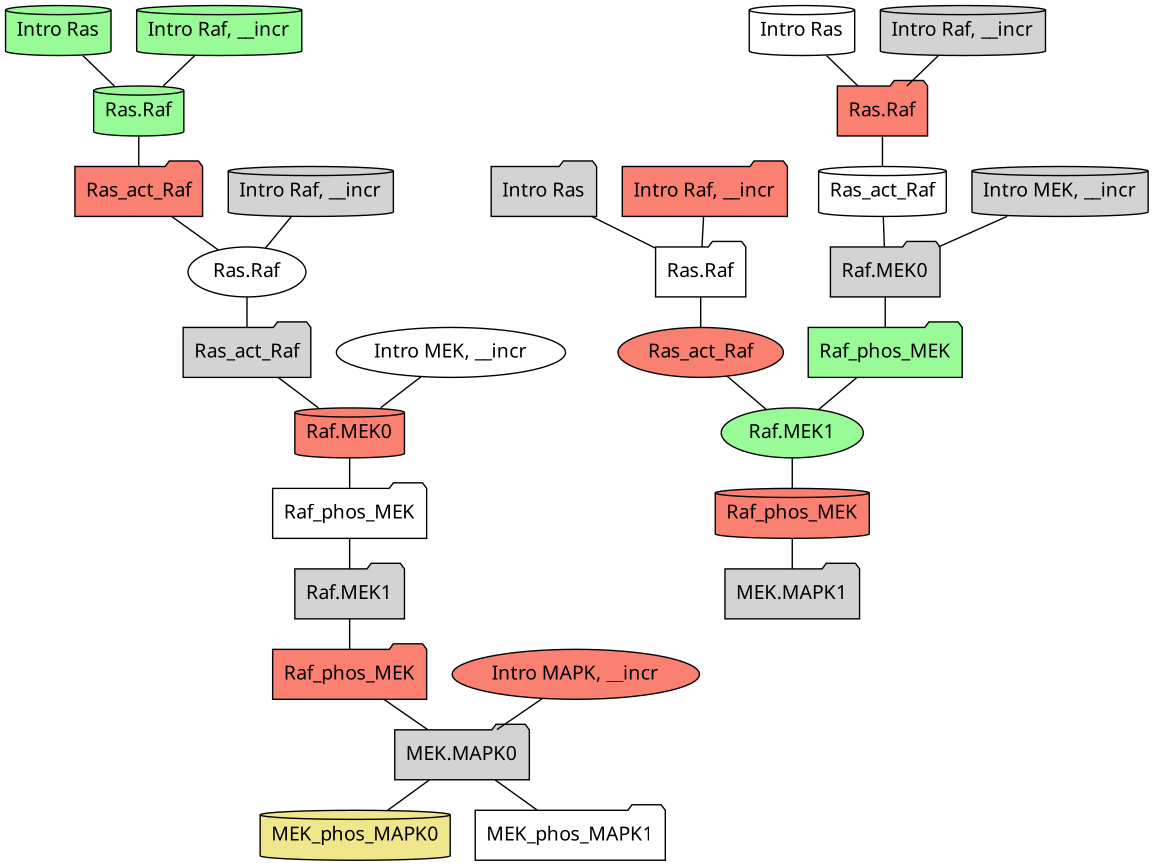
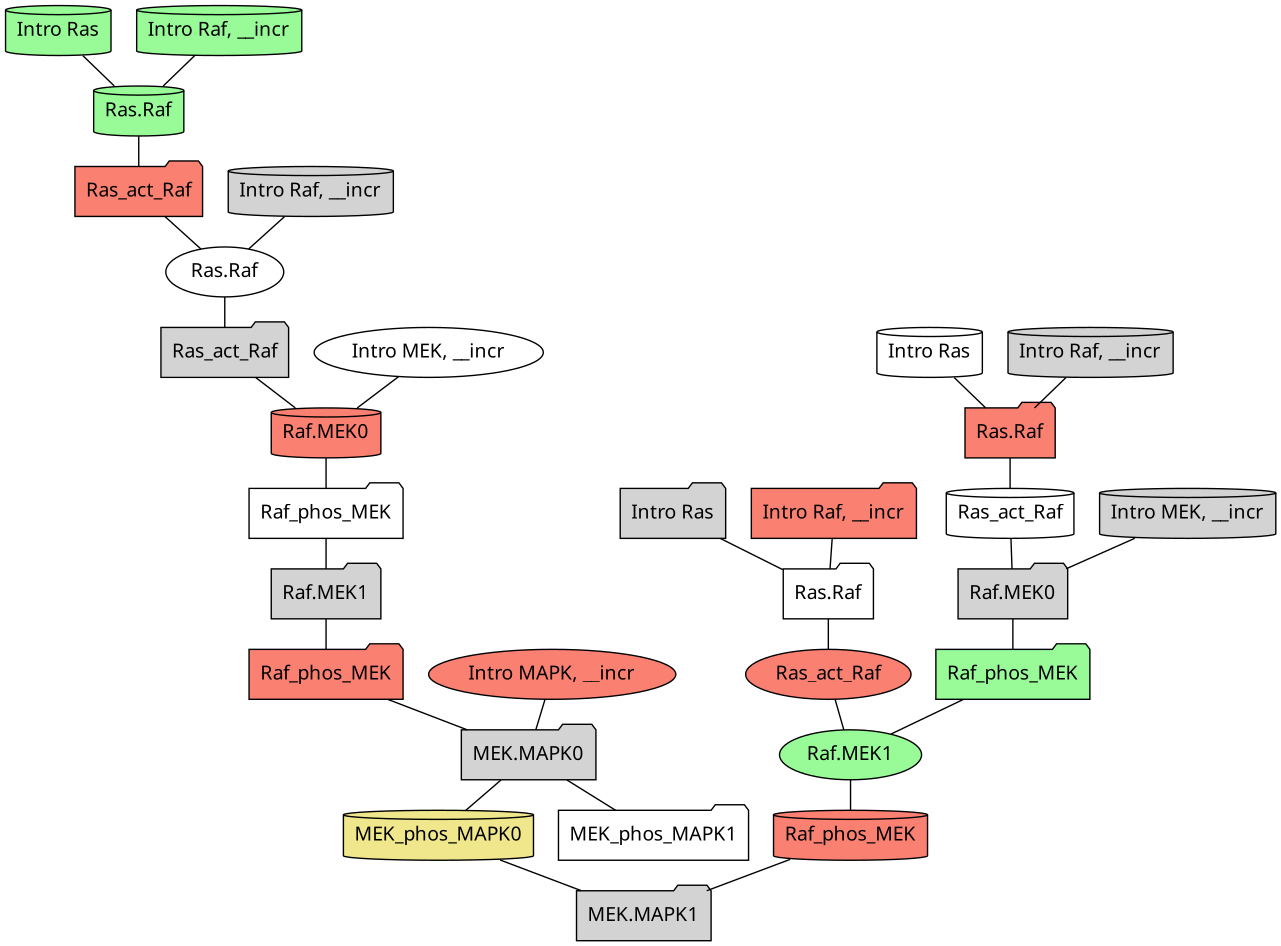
none -> (541, 875)
